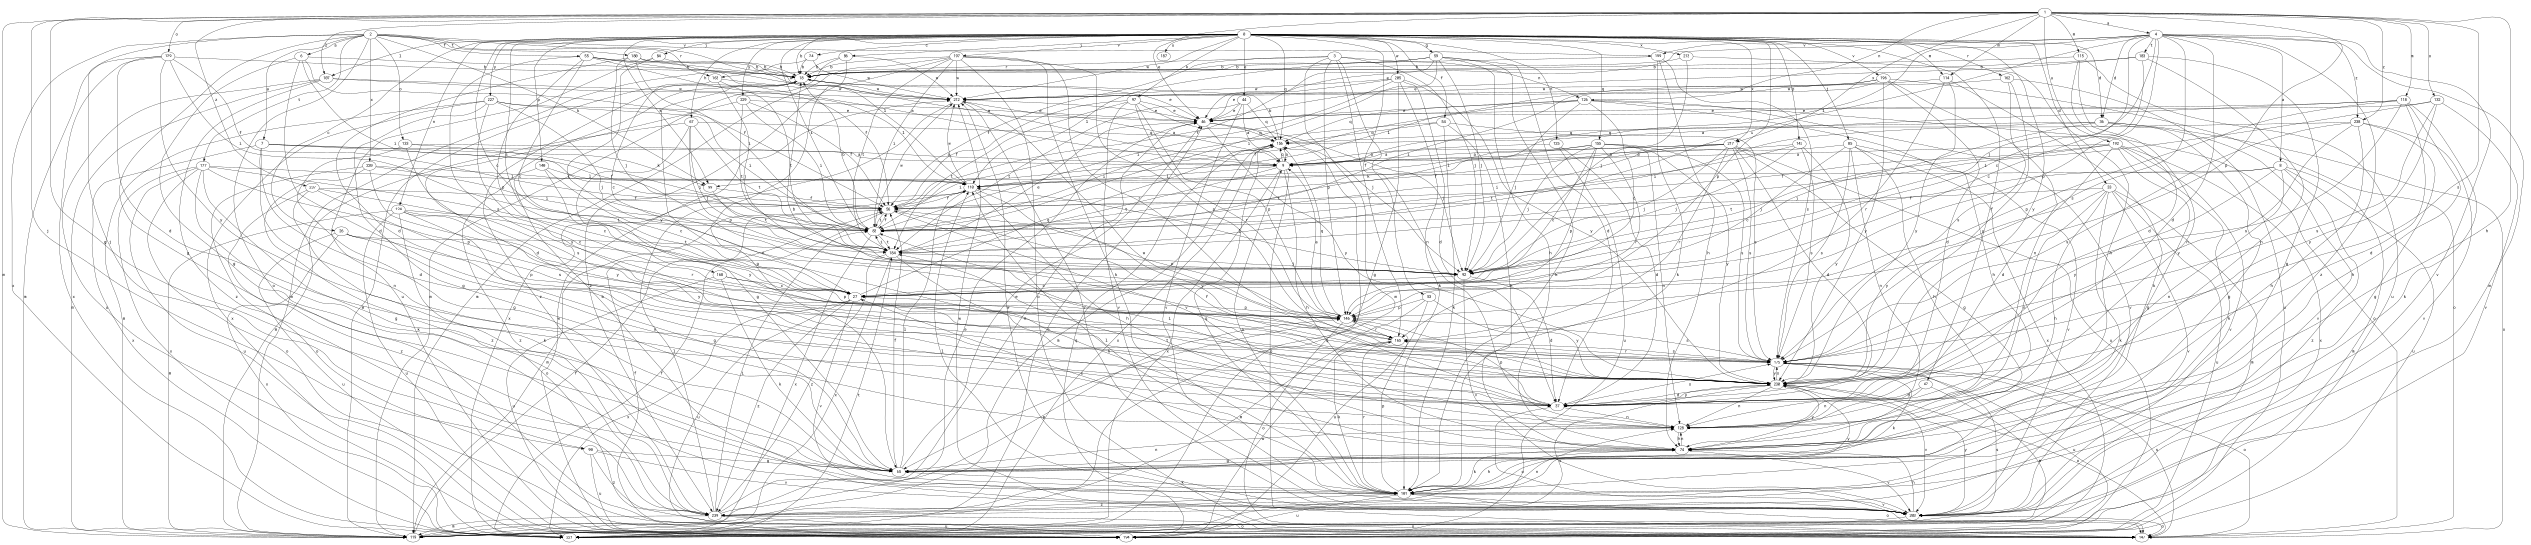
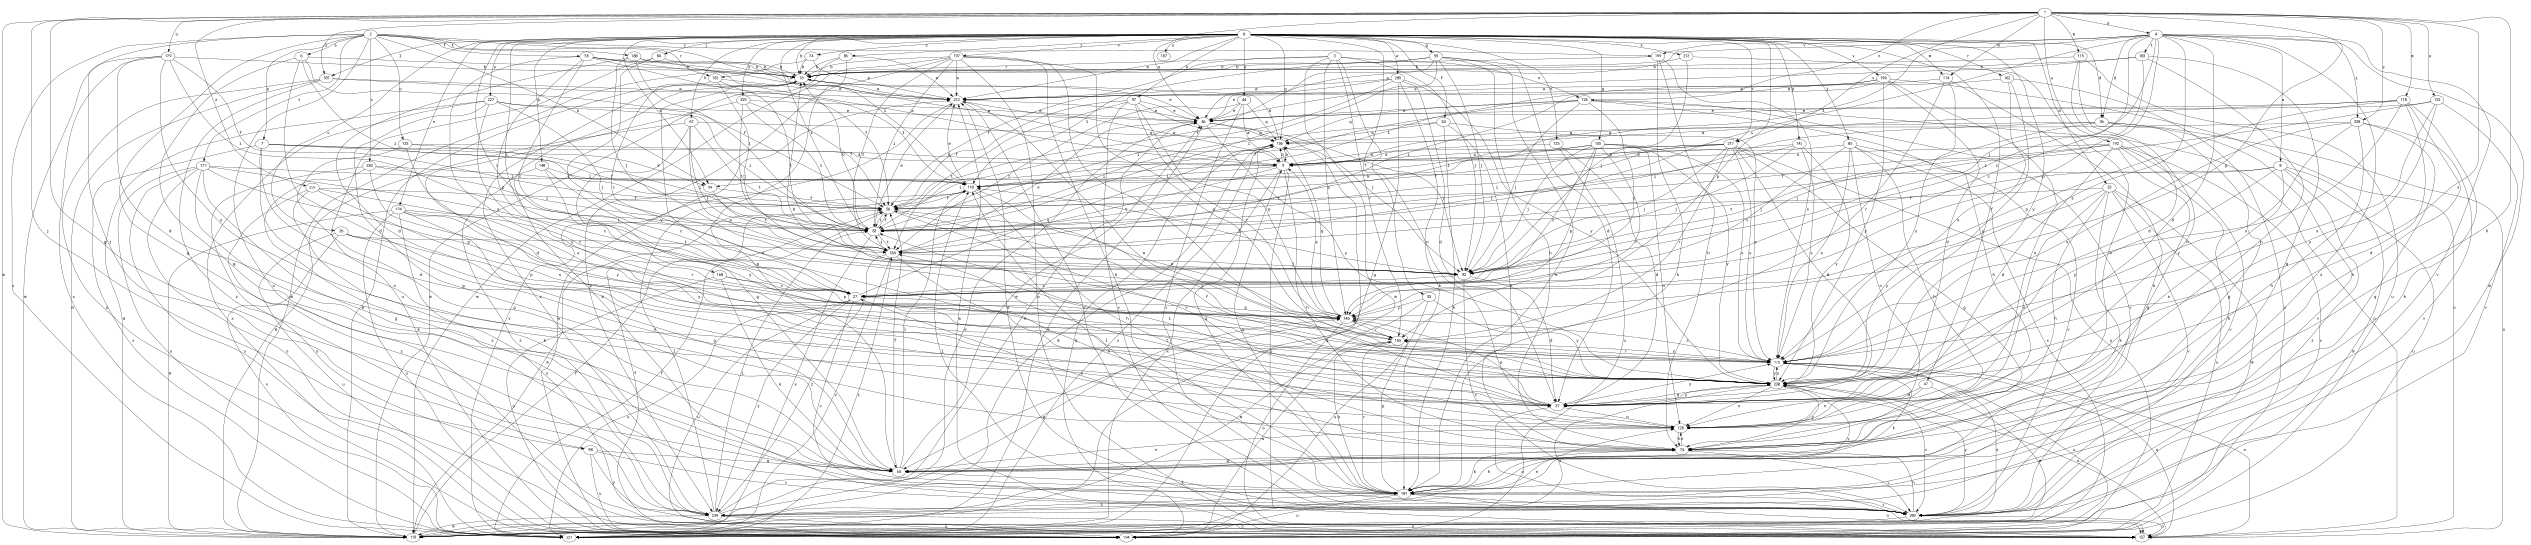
(2142, 538) -> (2142, 538)
